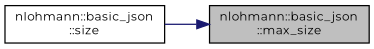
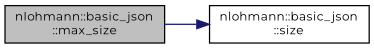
(181, 24) -> (181, 24)
